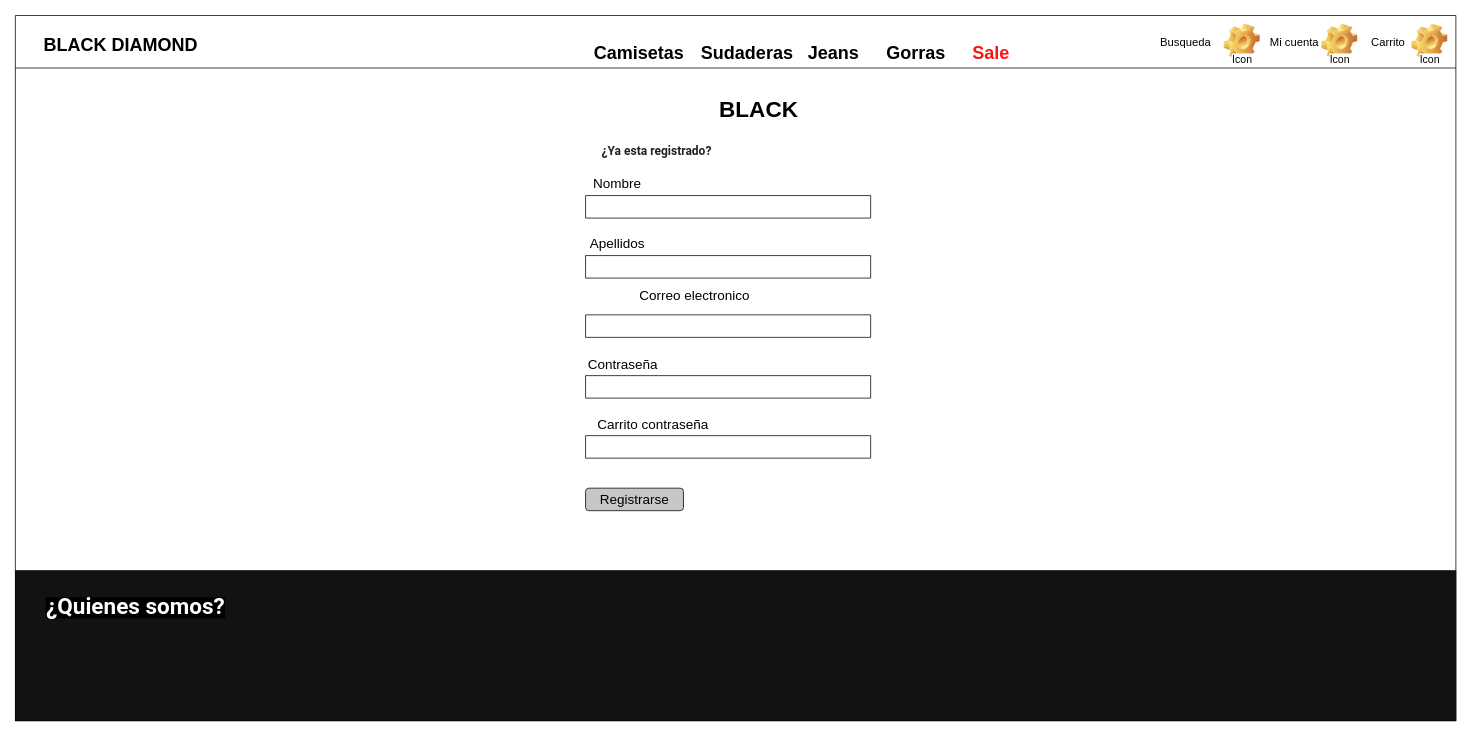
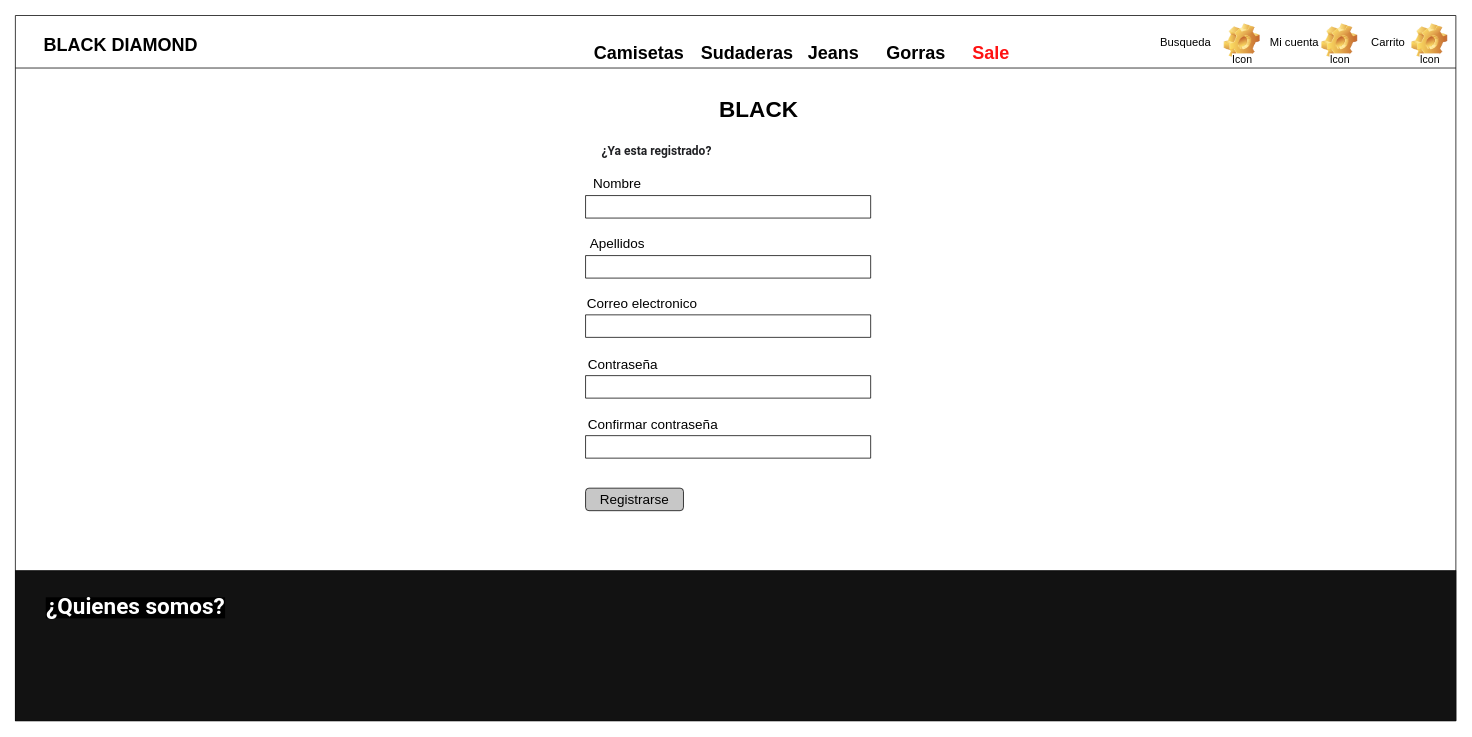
(695, 296) -> (642, 303)
(653, 424) -> (653, 424)
